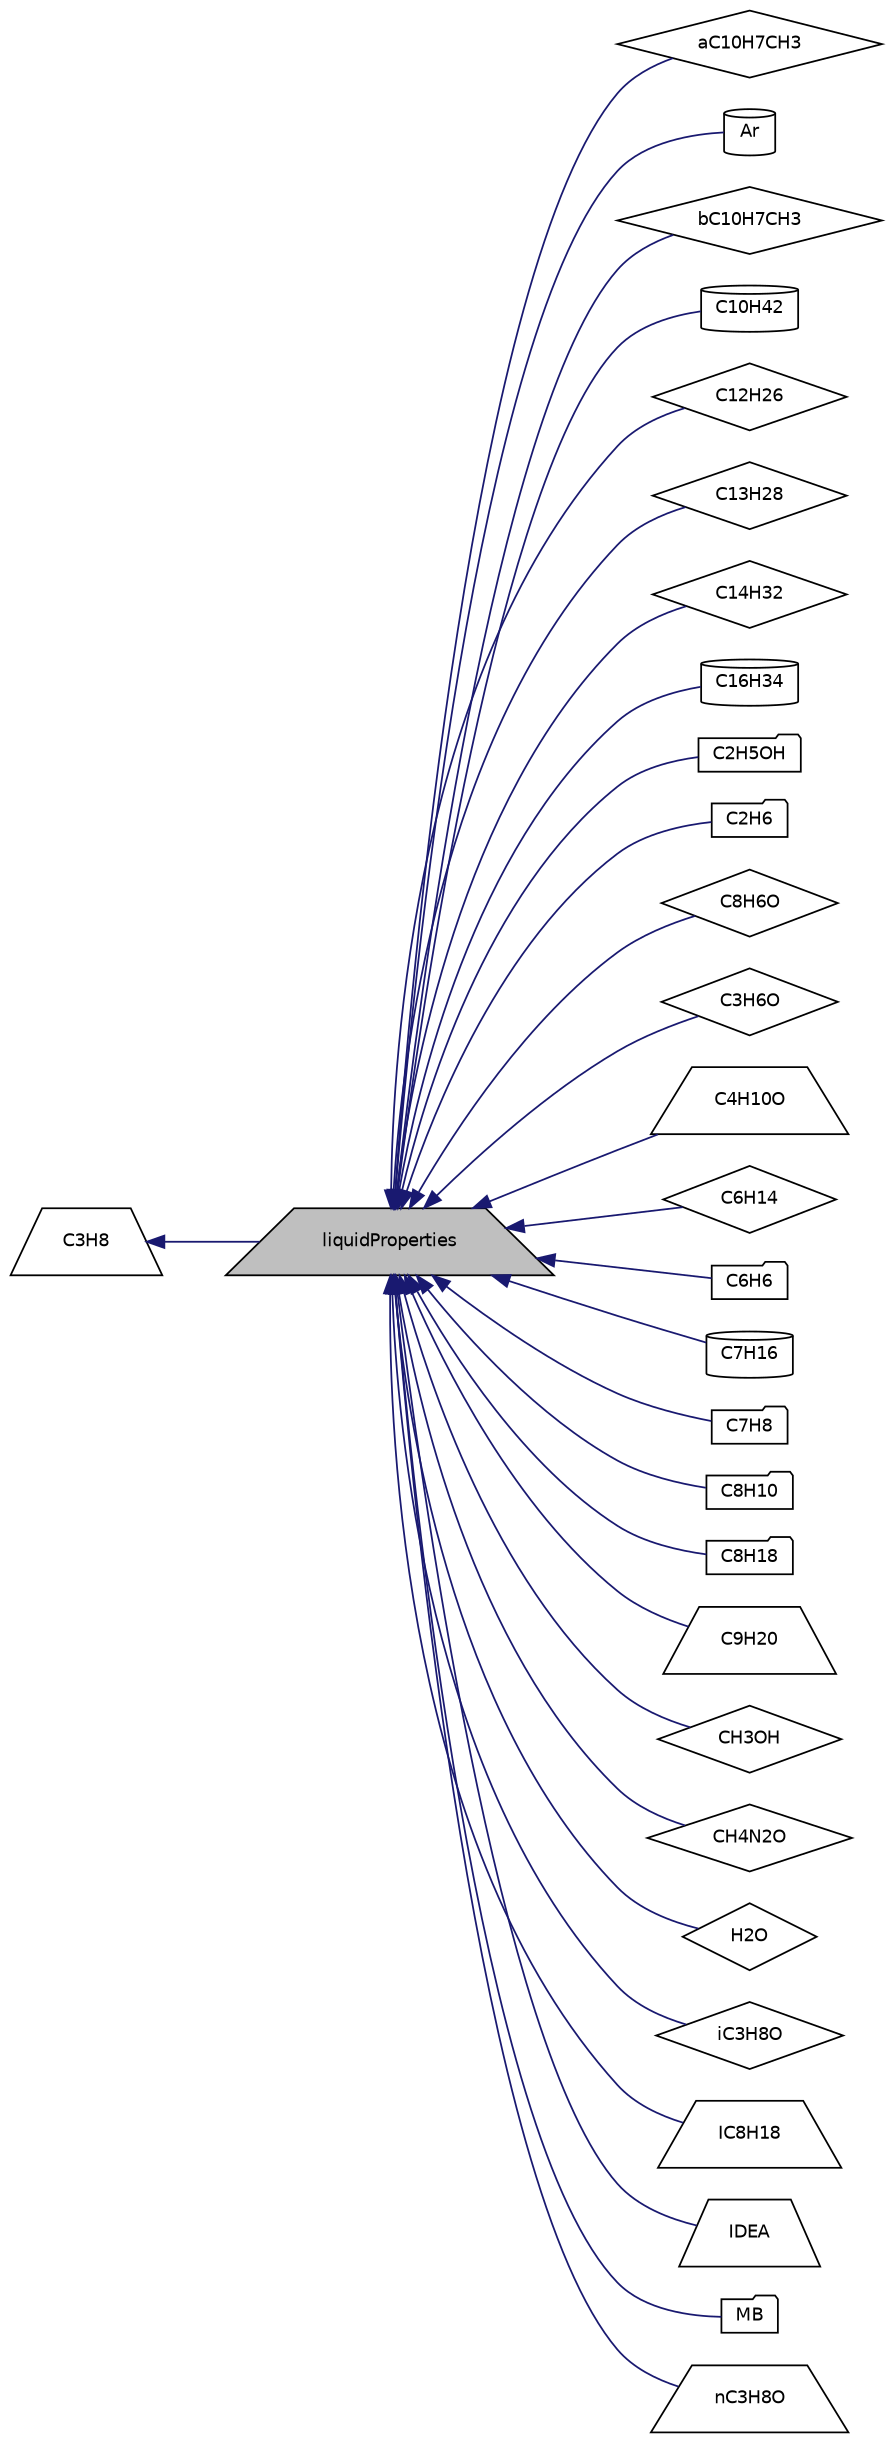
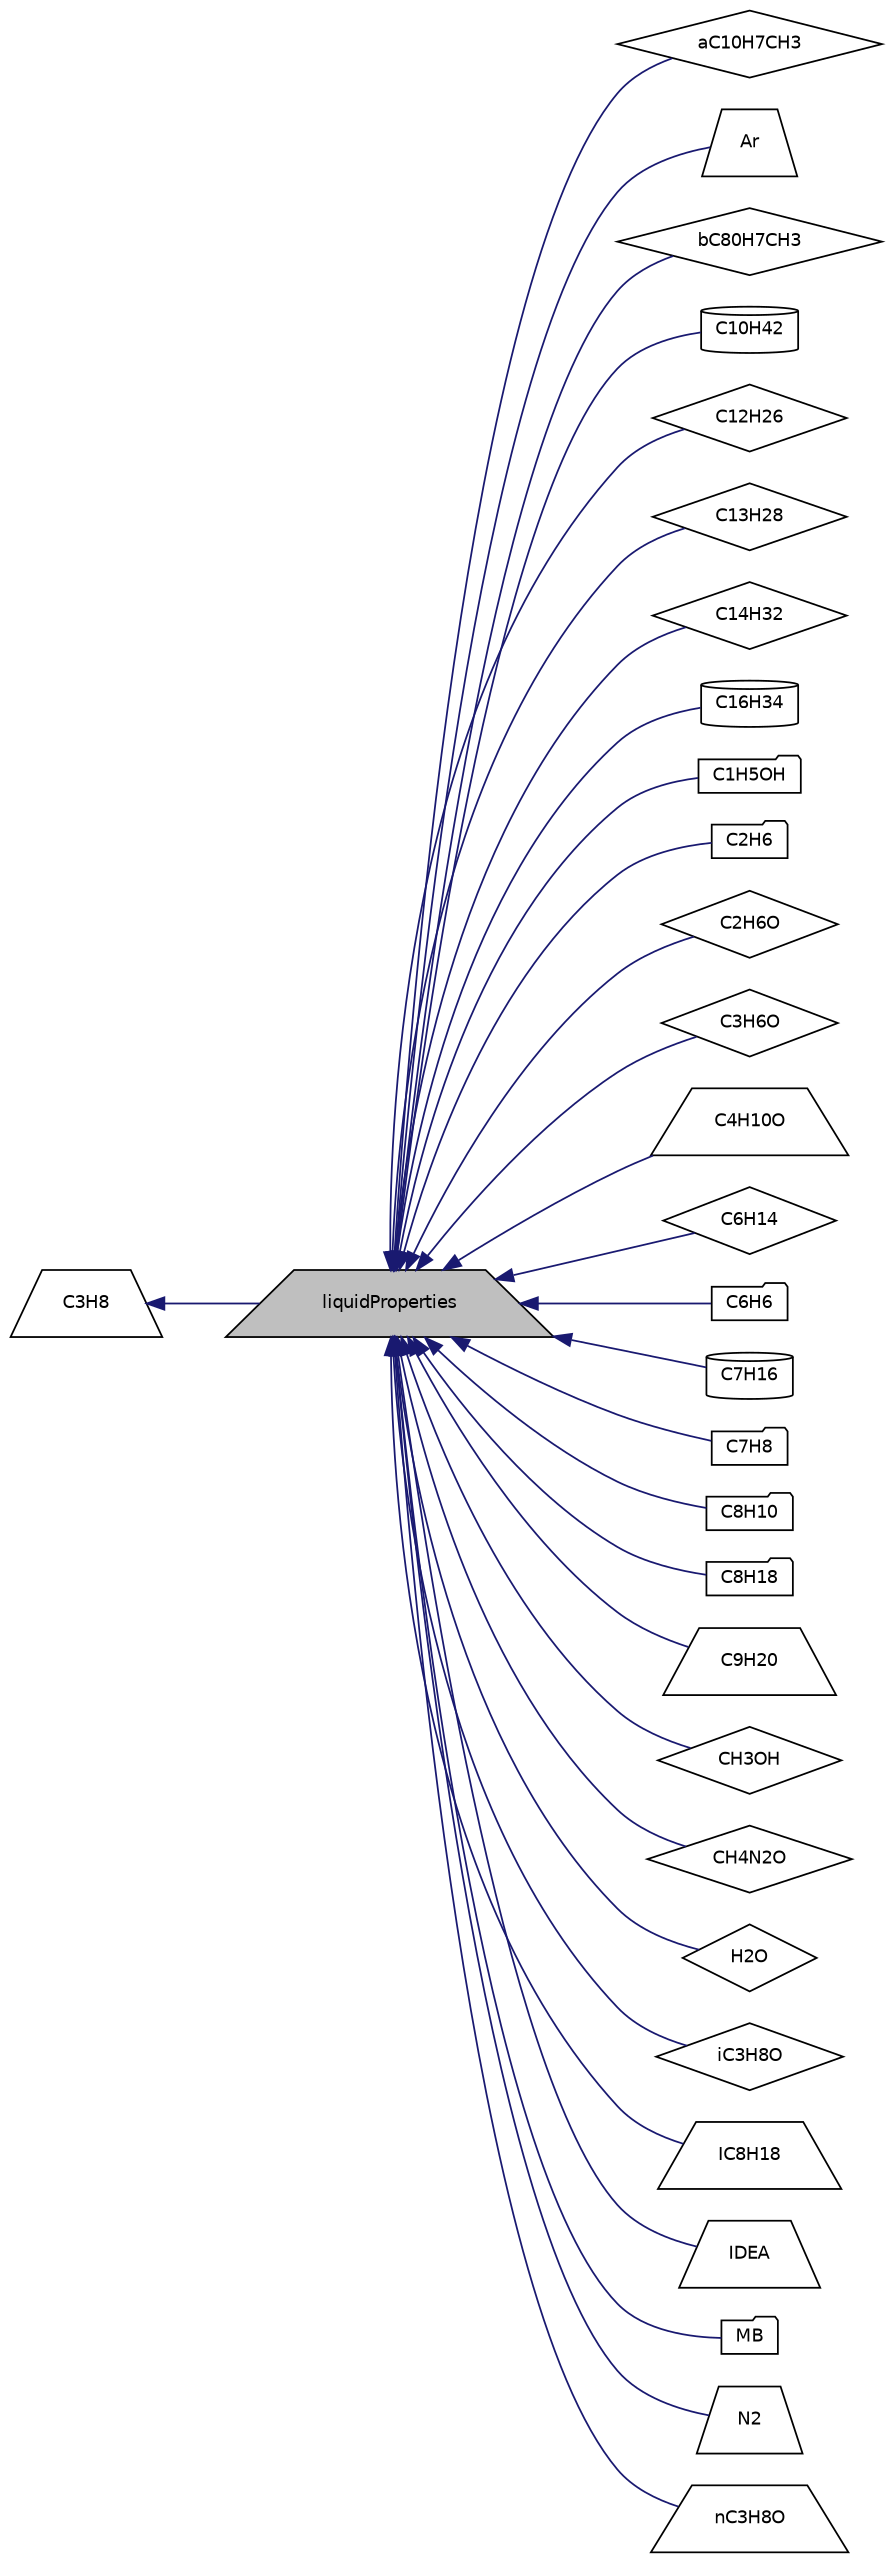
(750, 132) -> (750, 143)
(750, 220) -> (750, 242)
(750, 755) -> (750, 776)
(750, 903) -> (750, 924)
none -> (750, 2420)
